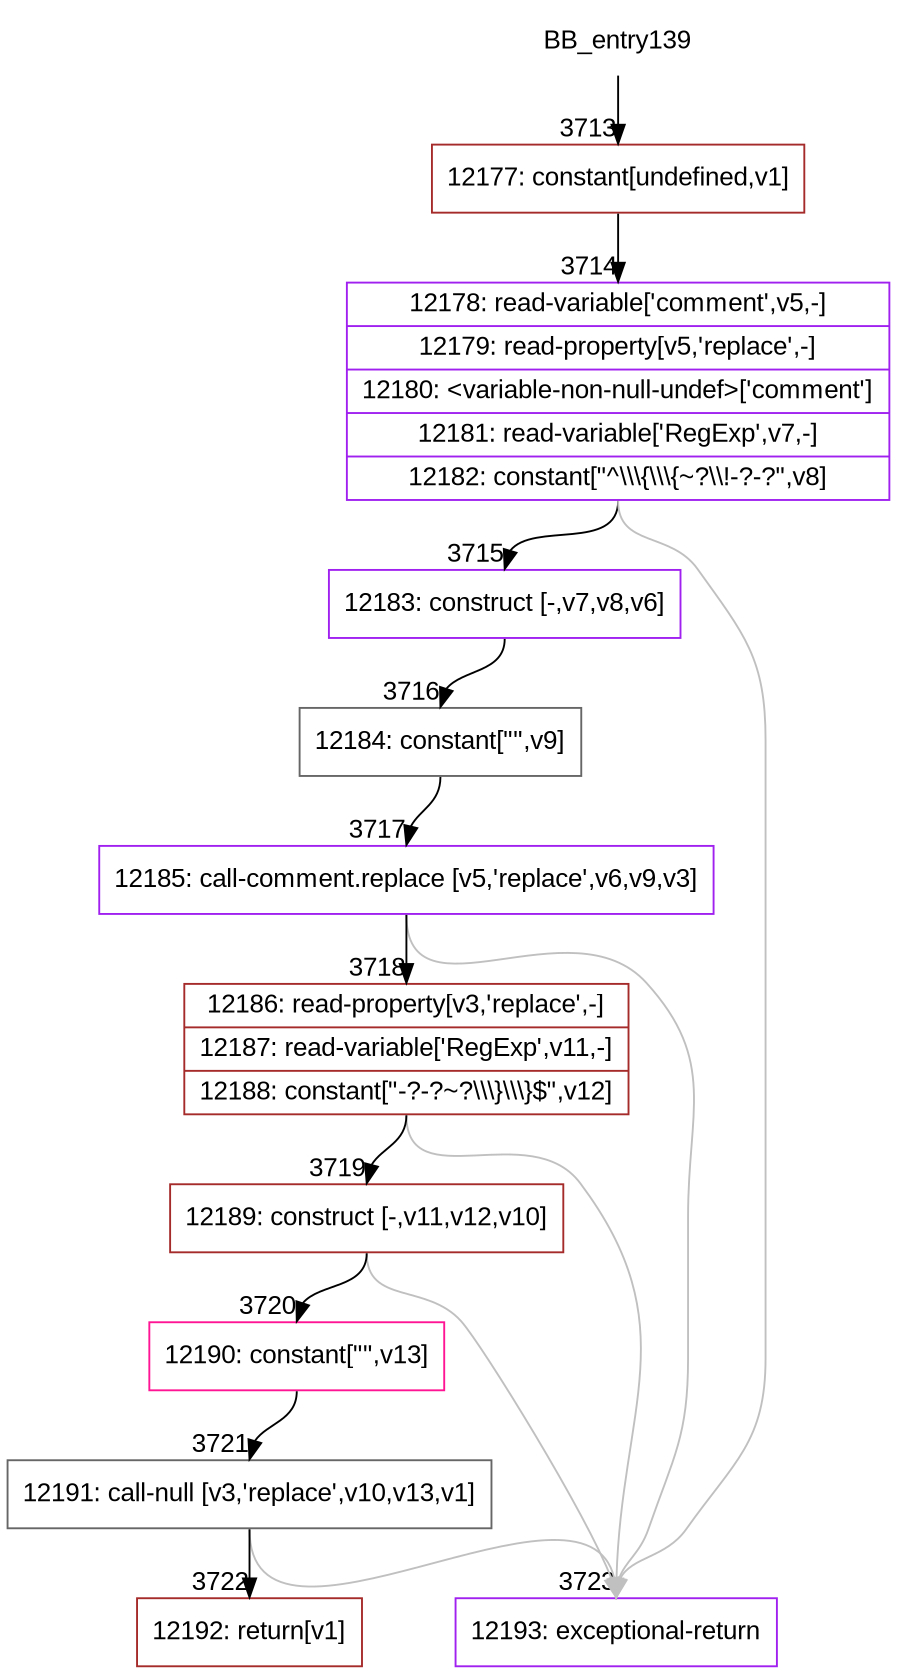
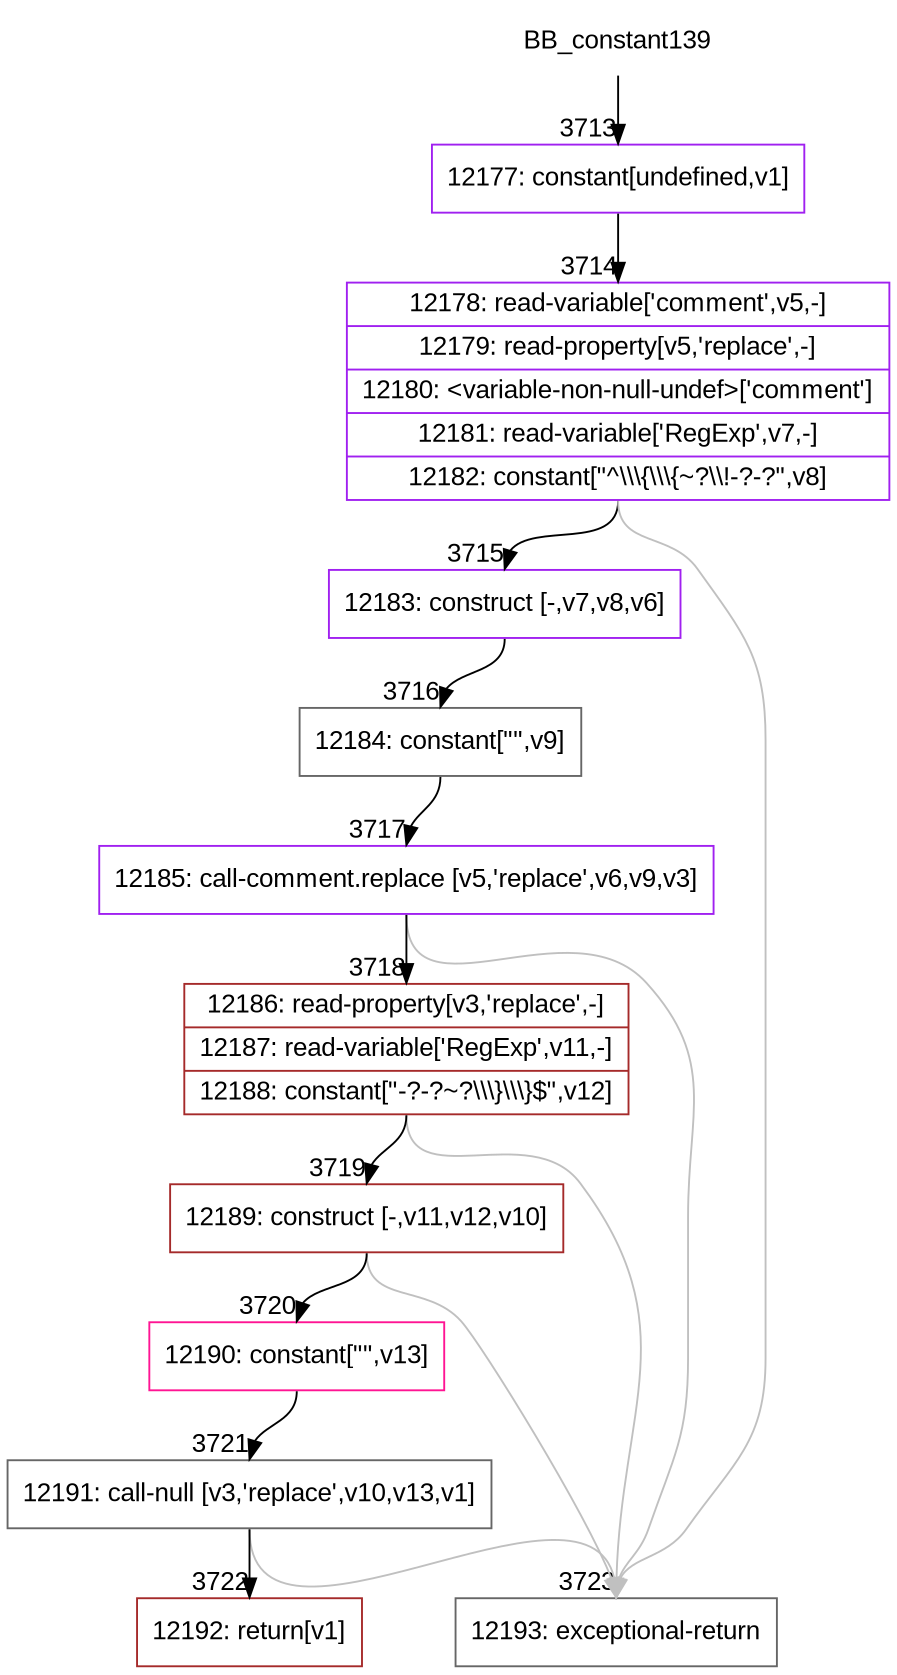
(618, 42) -> (618, 42)
(618, 179) -> (618, 179)
(616, 1632) -> (616, 1632)
